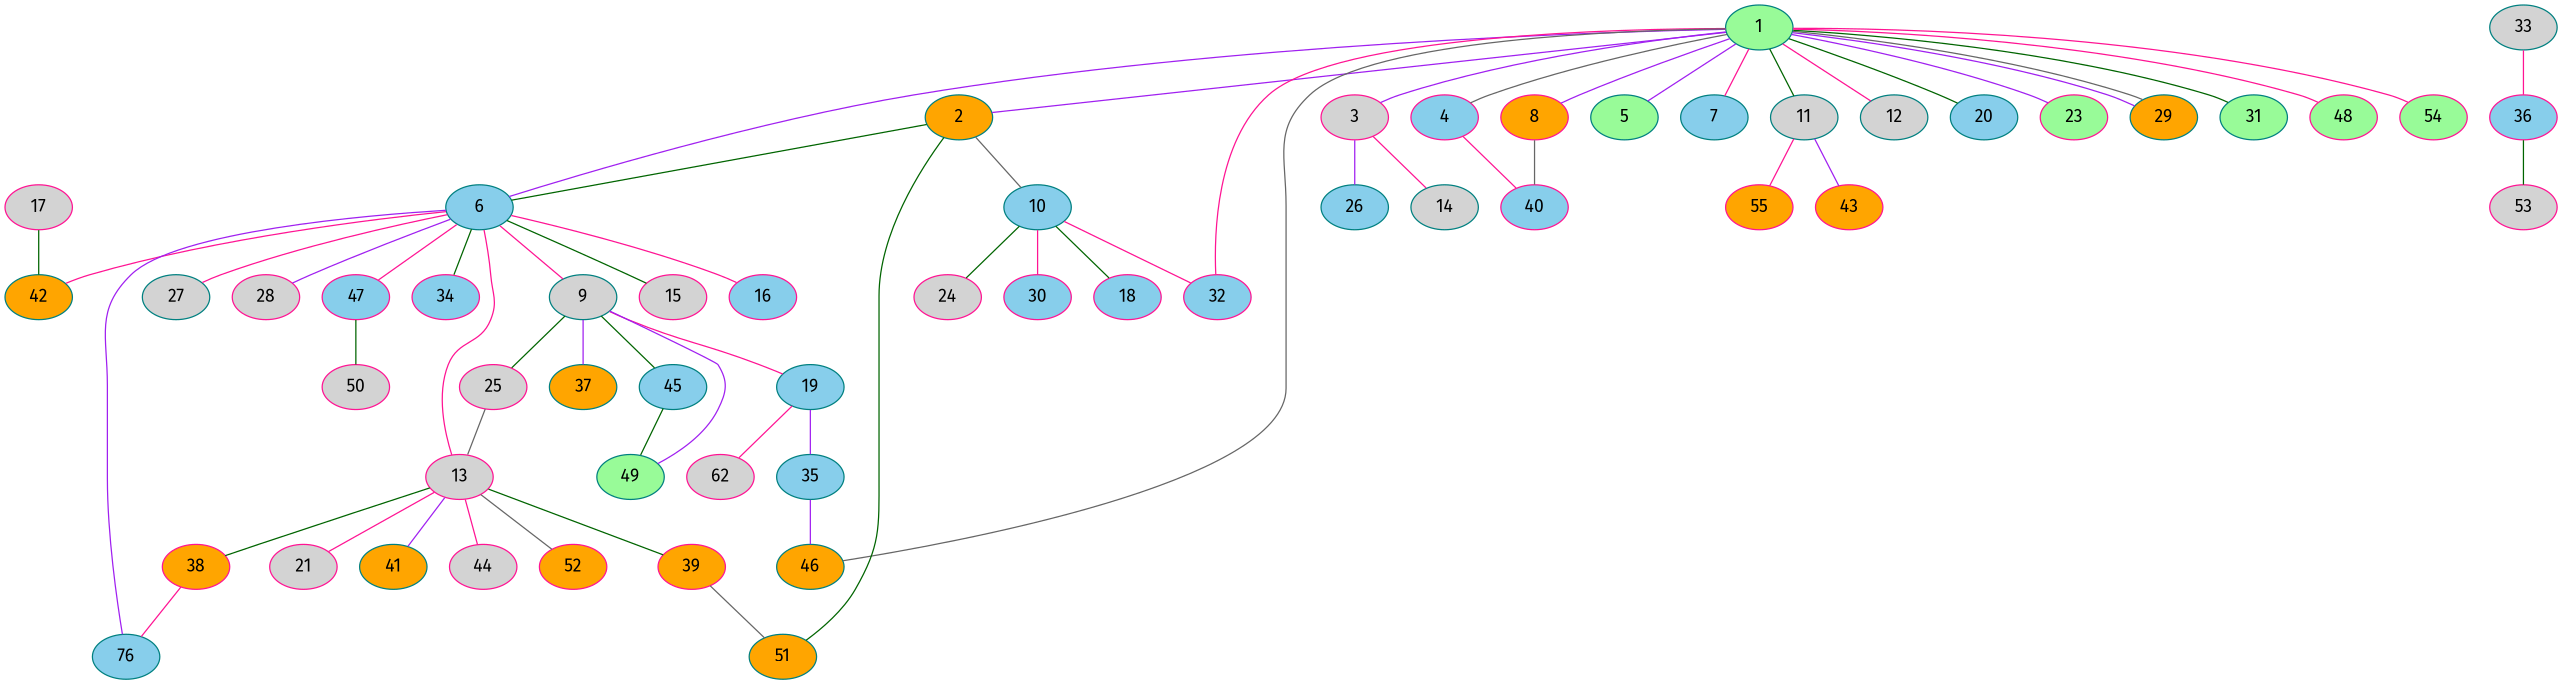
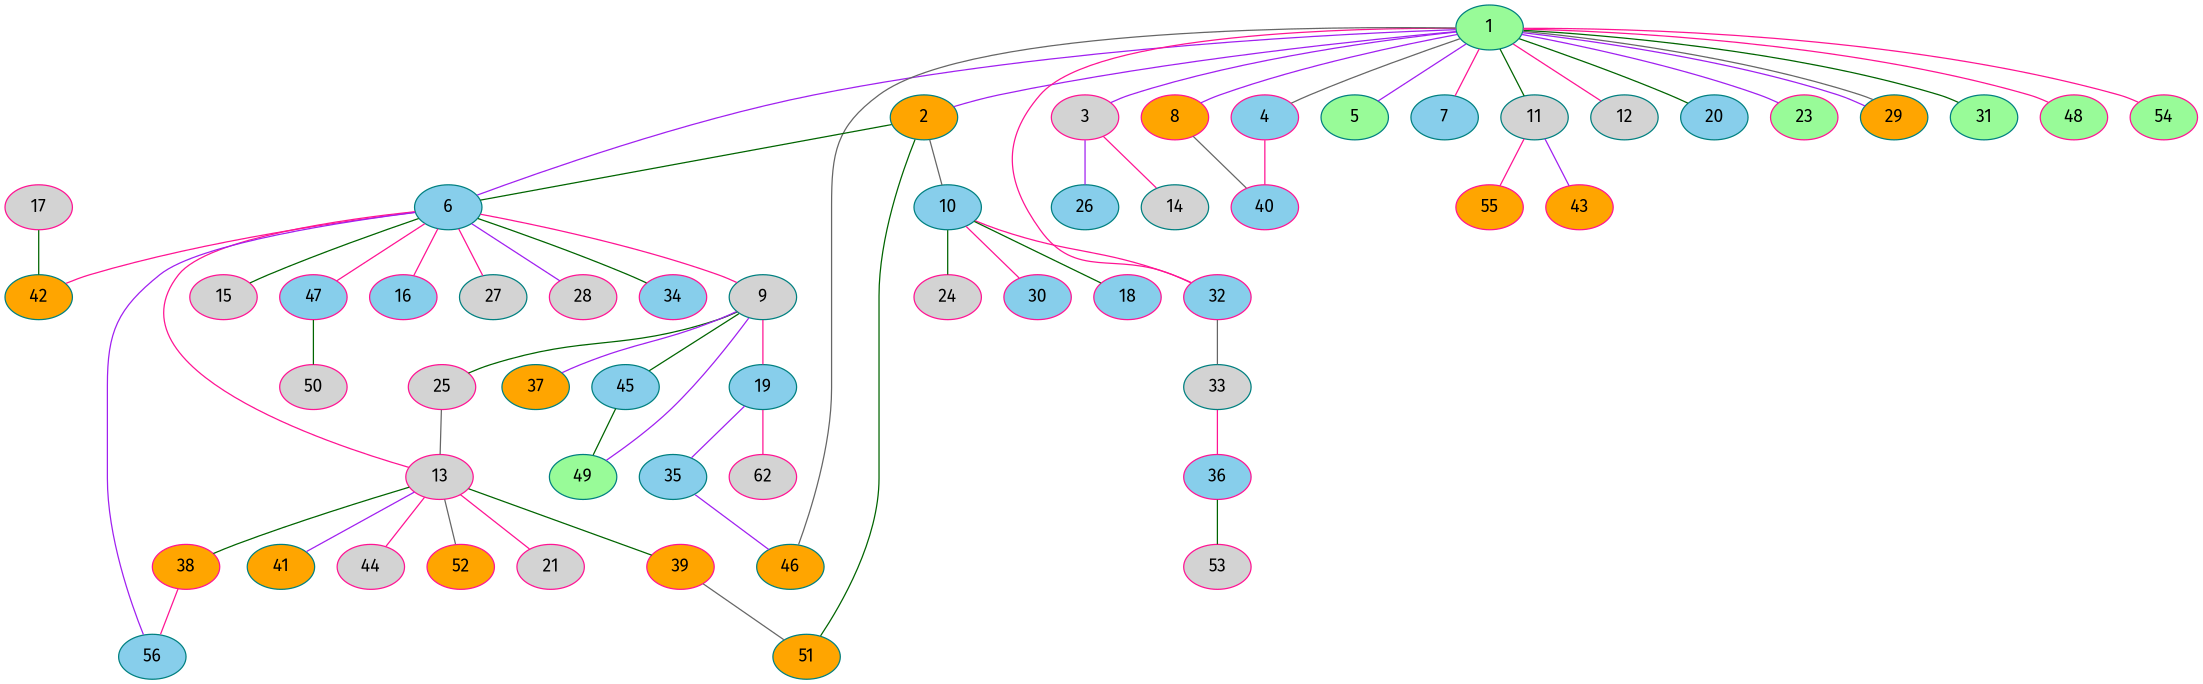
none -> (1217, 342)
(126, 657) -> (152, 657)
